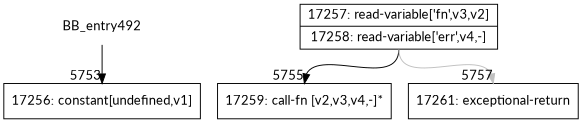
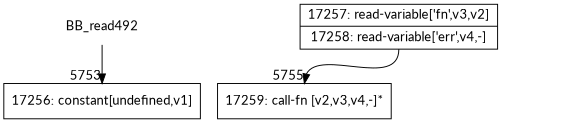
(102, 27) -> (102, 27)
(493, 101) -> none
